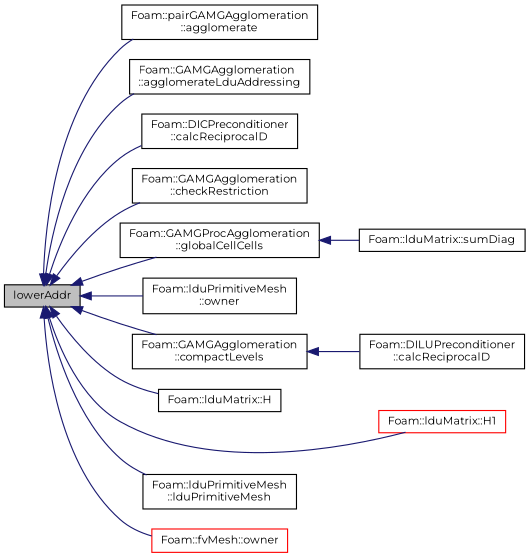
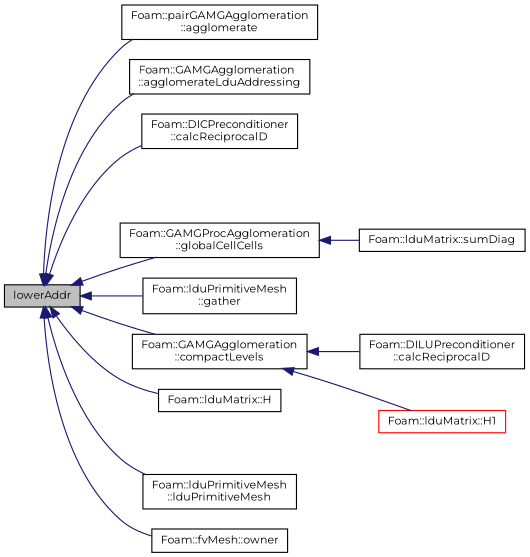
(220, 186) -> none
(220, 296) -> (220, 296)
(197, 448) -> (353, 390)
(220, 541) -> (220, 541)
